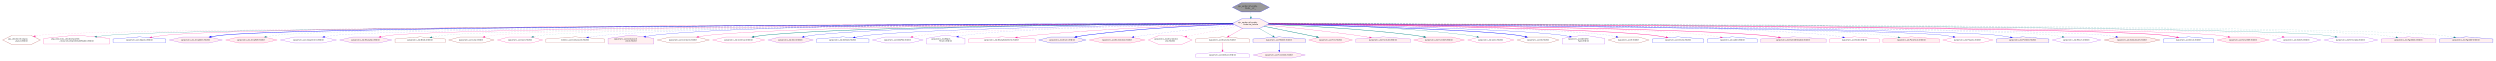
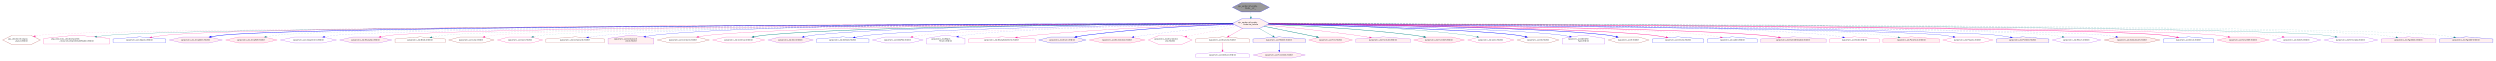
(1443, 27) -> (1443, 27)
(575, 40) -> (575, 40)
